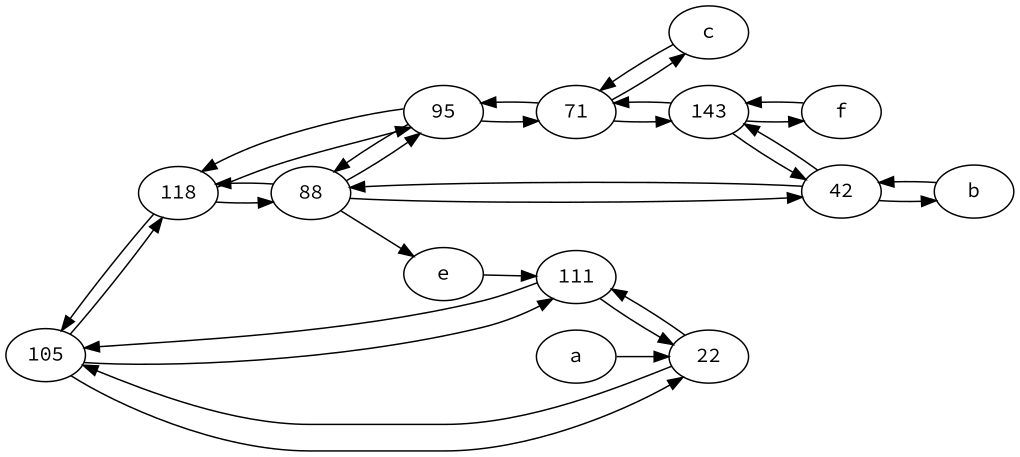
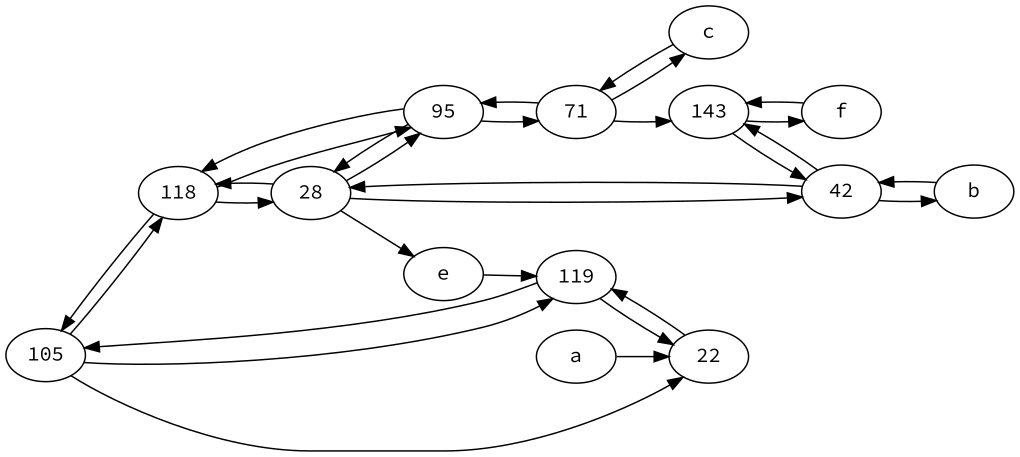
(650, 102) -> none
(311, 193) -> (311, 193)
(576, 277) -> (576, 277)
(384, 424) -> none
